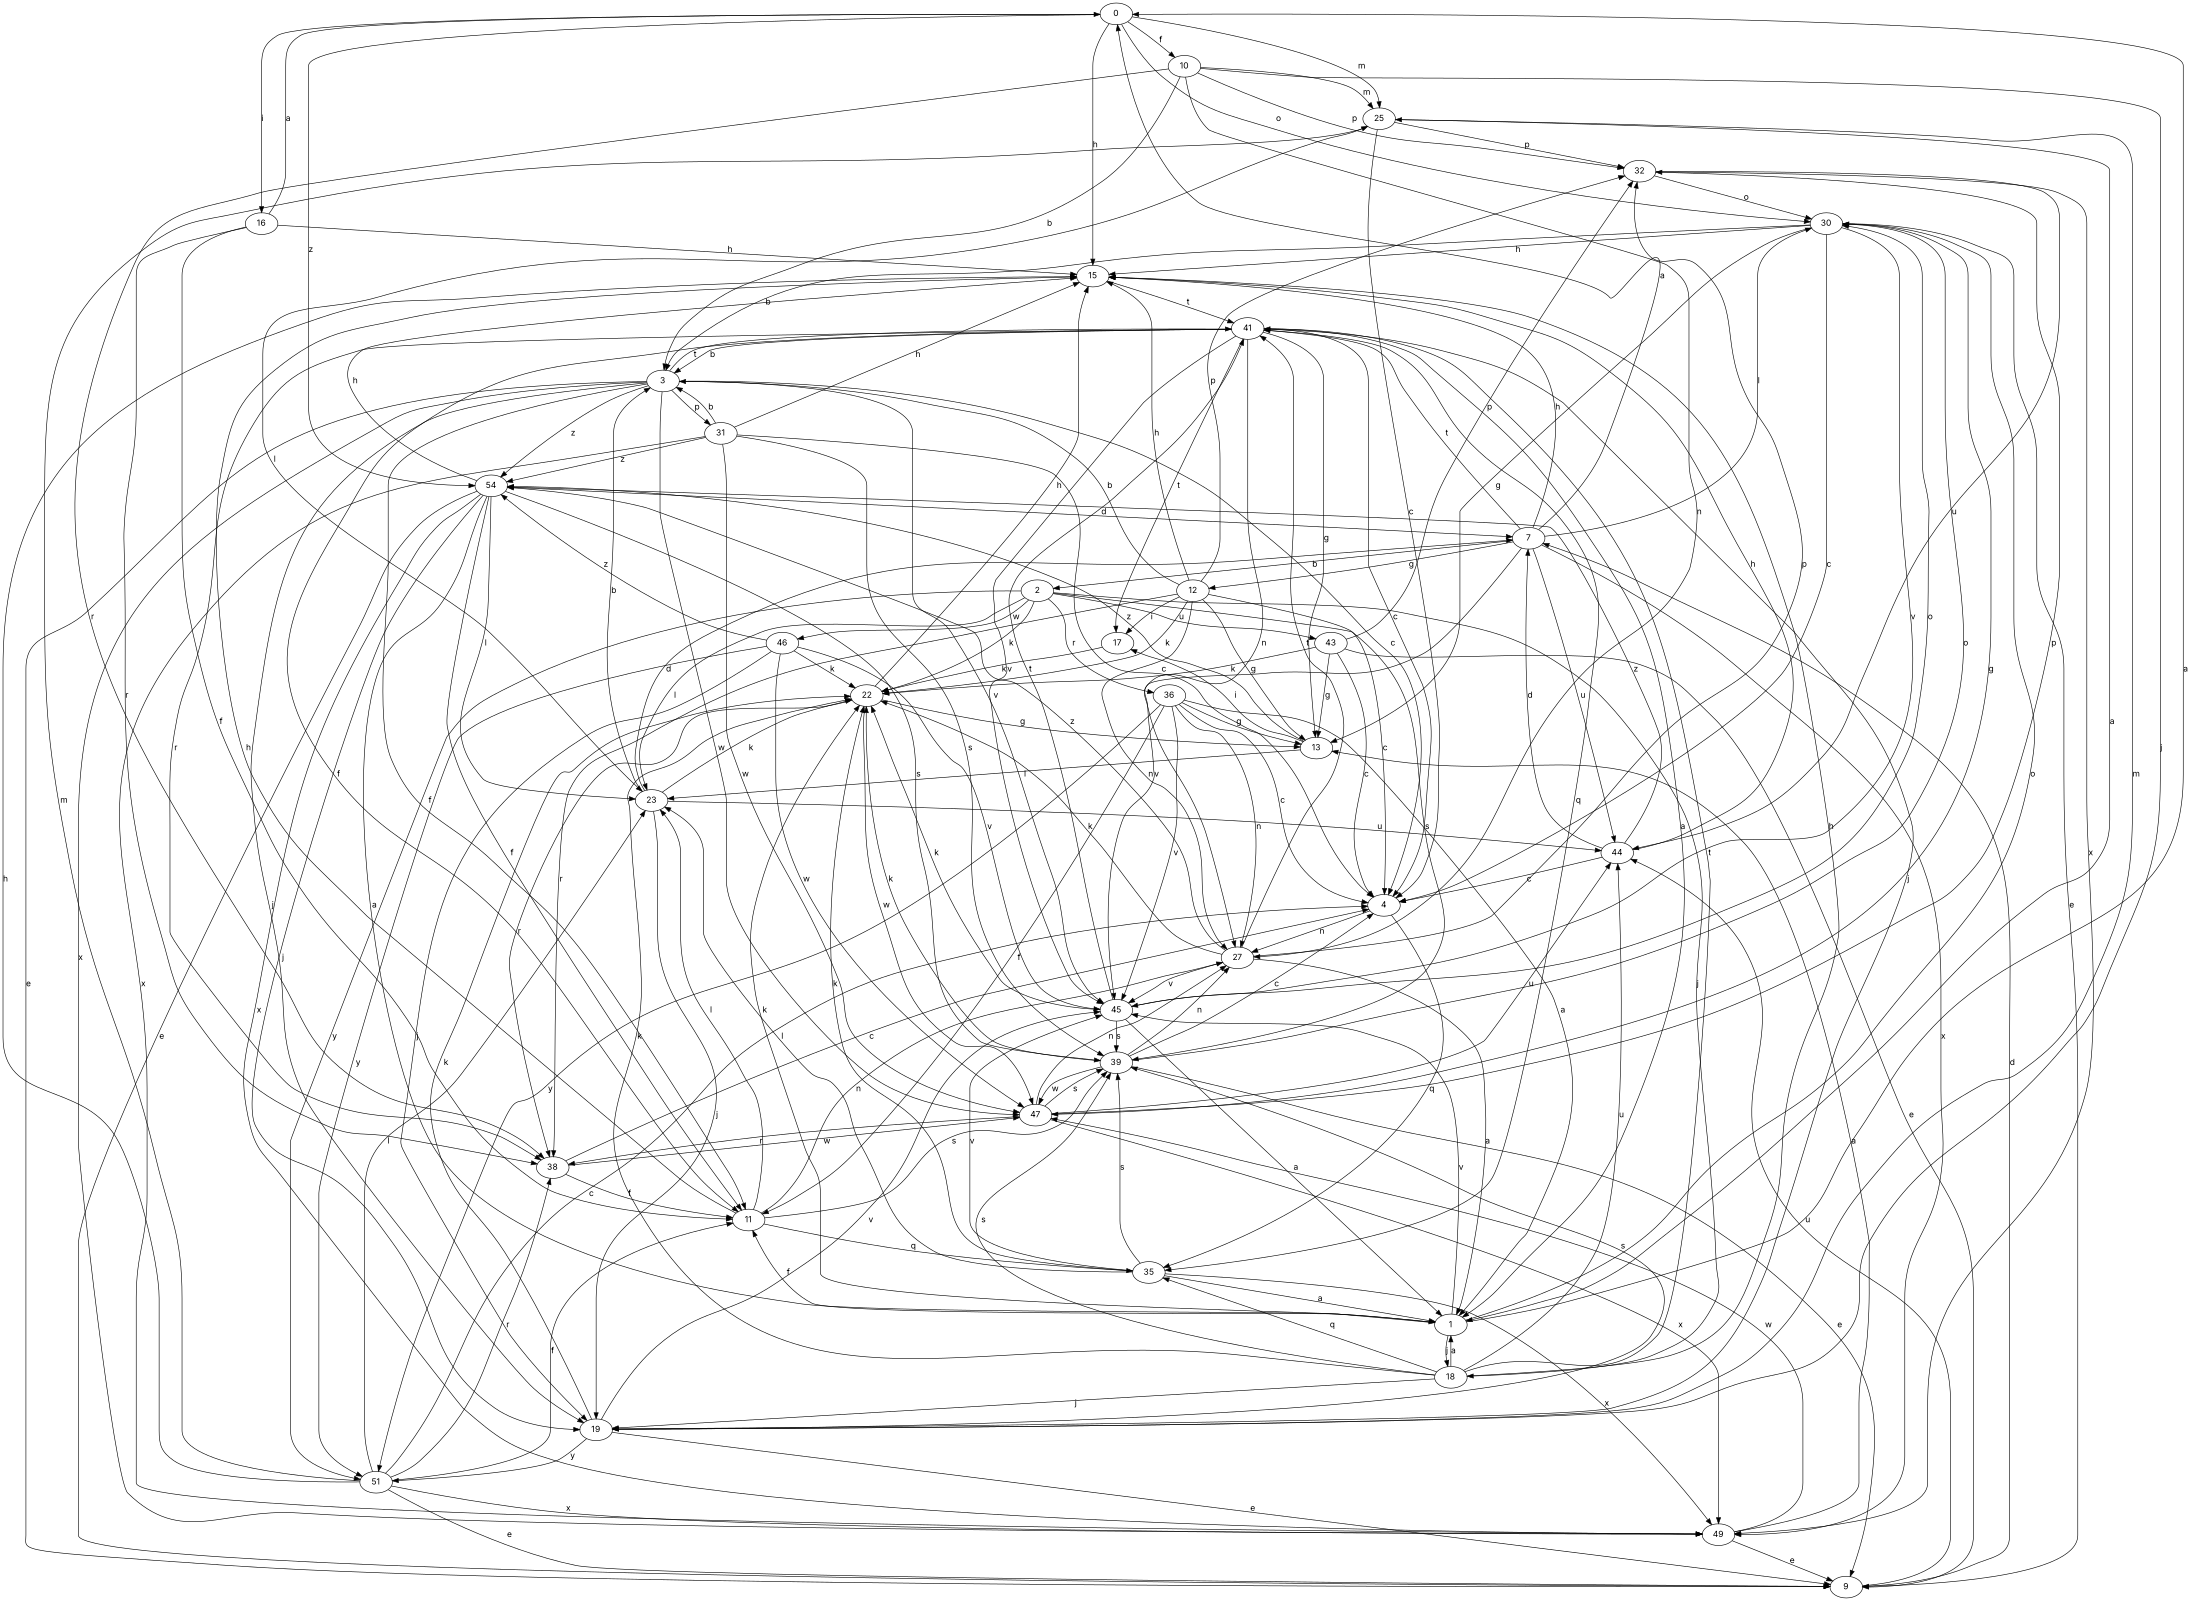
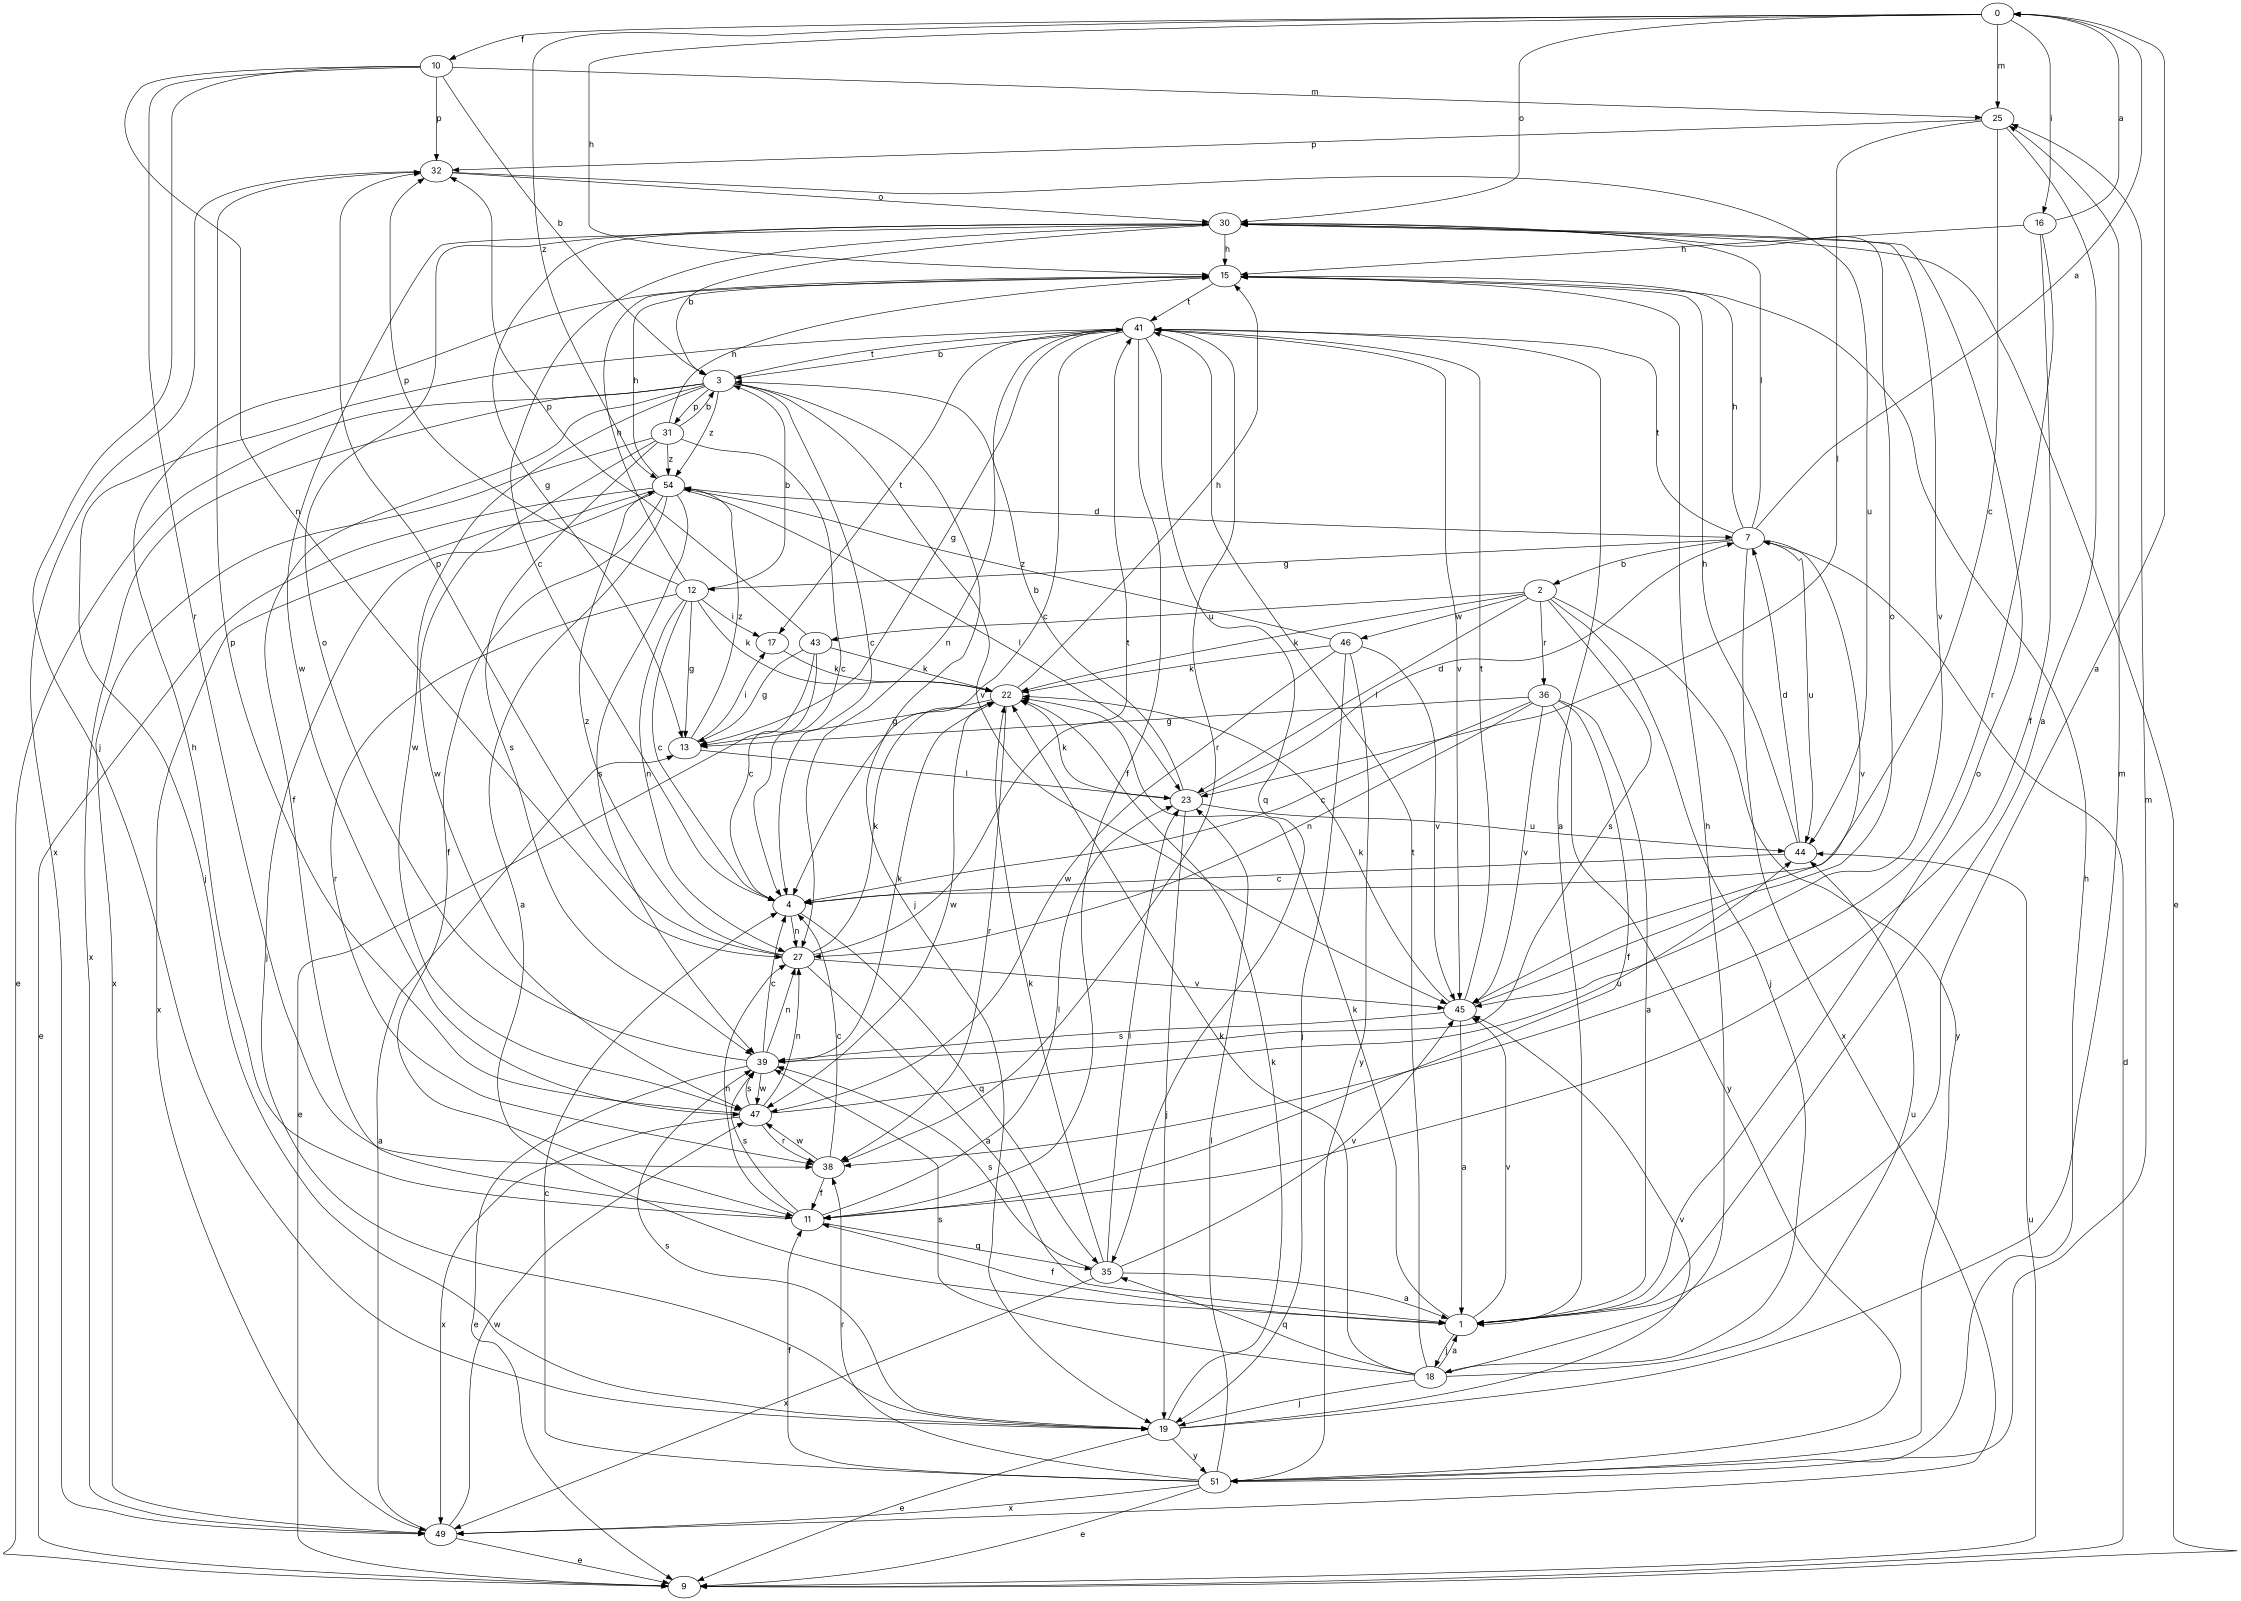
(1208, 511) -> none
(1991, 669) -> (302, 669)
